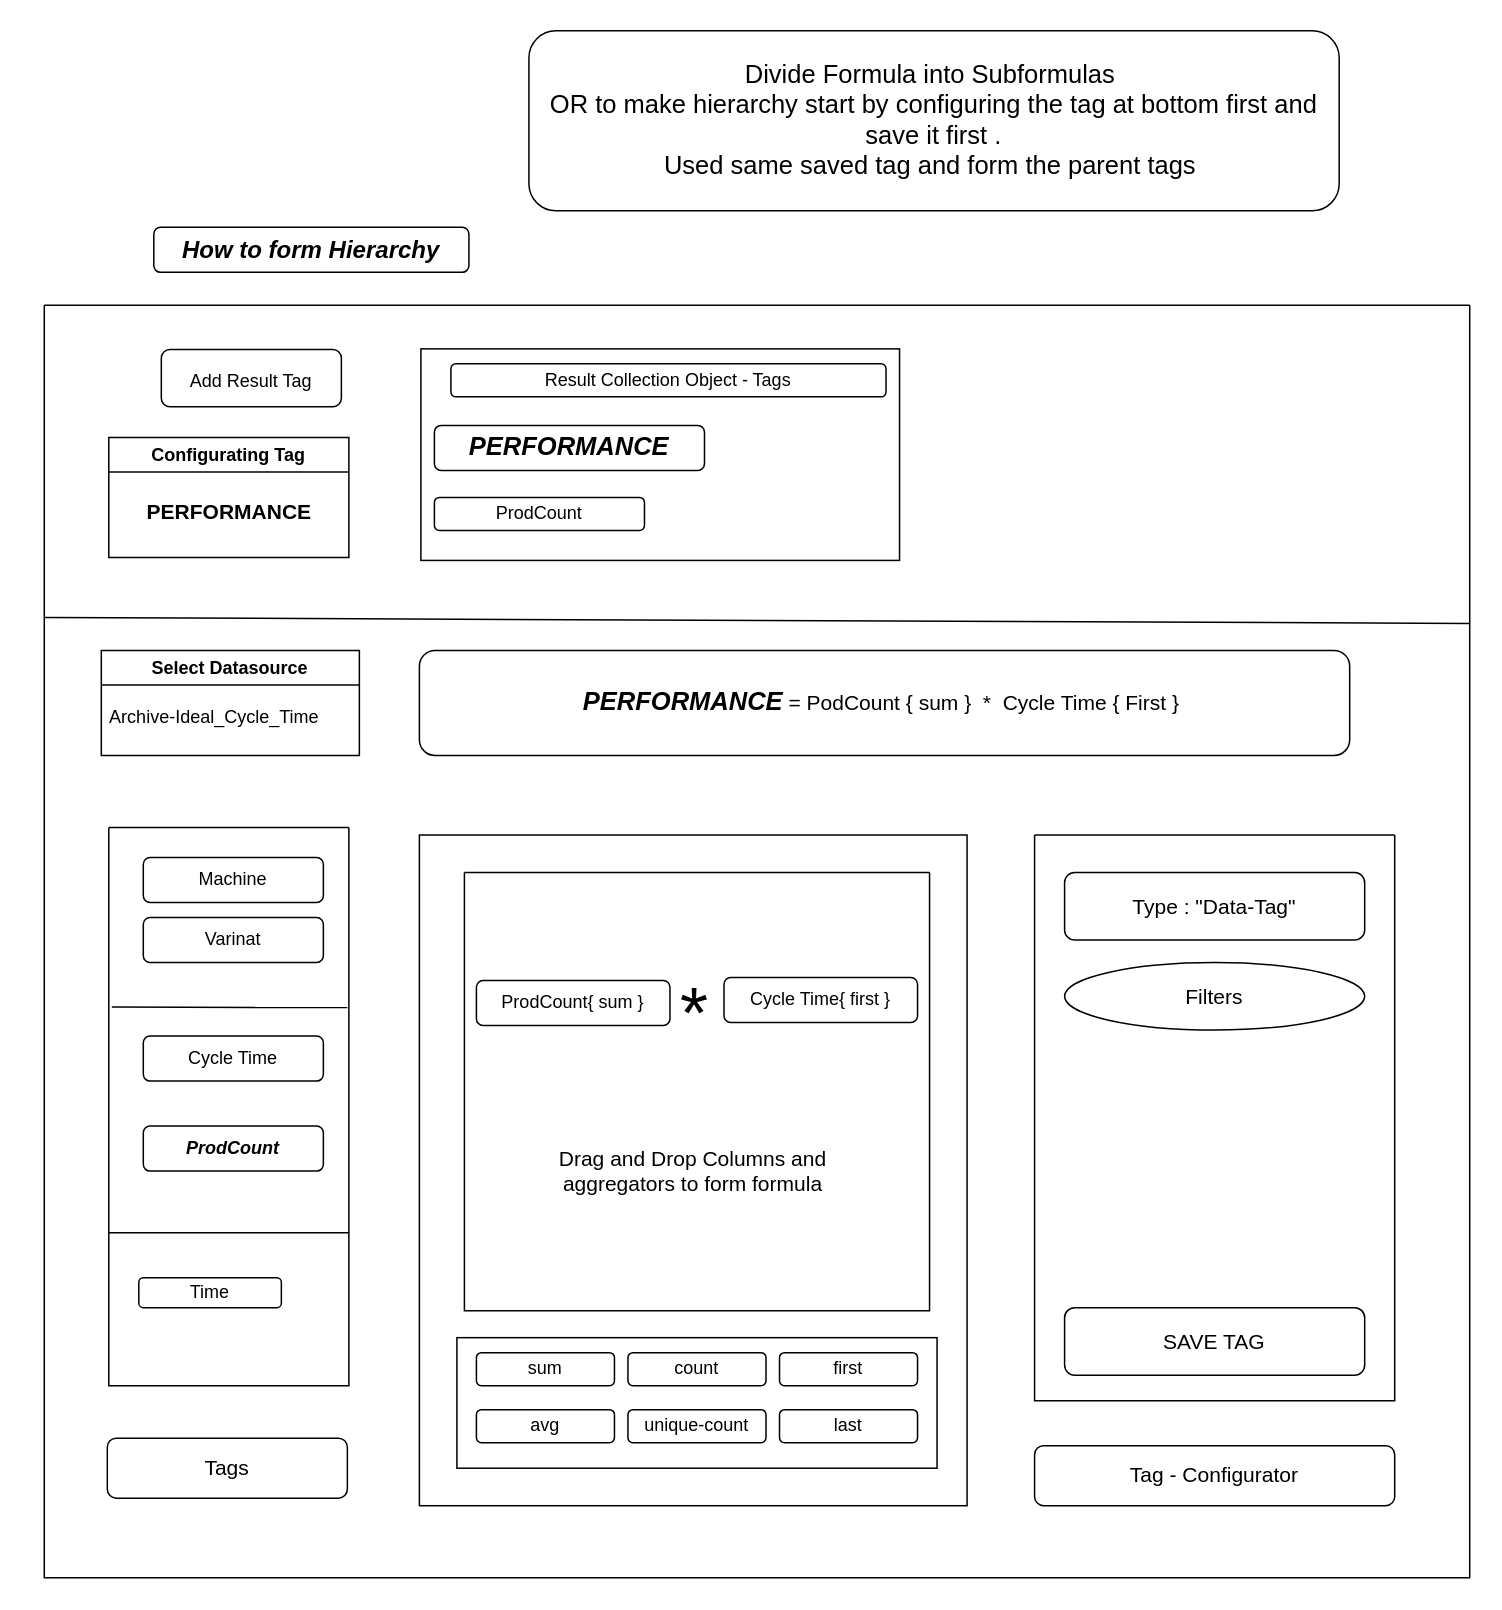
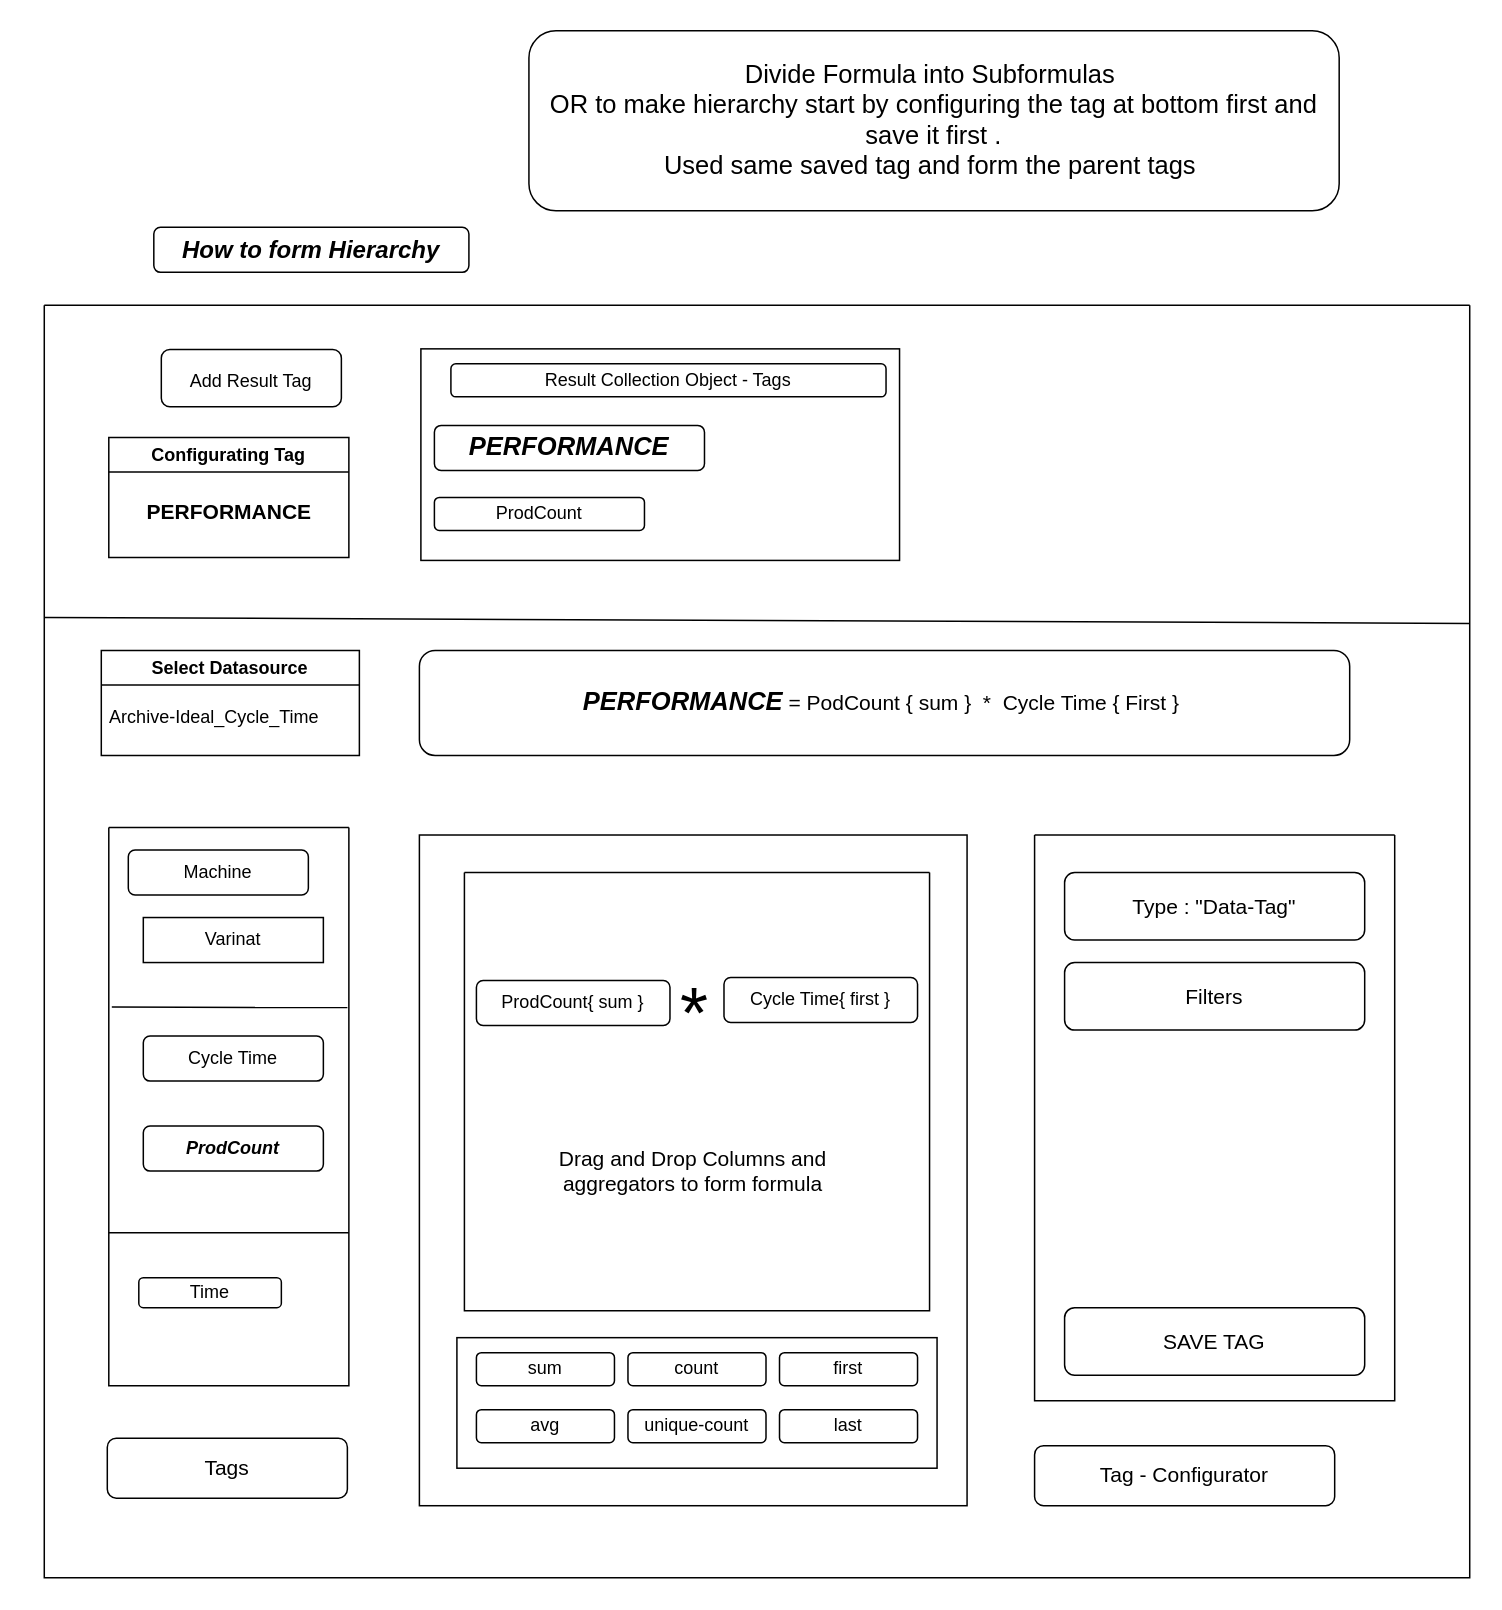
(233, 880) -> (218, 872)
(233, 940) -> (233, 940)
(1214, 996) -> (1214, 996)
(1214, 1475) -> (1184, 1475)
